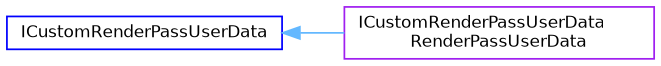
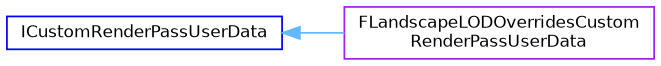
(499, 33) -> (499, 33)
